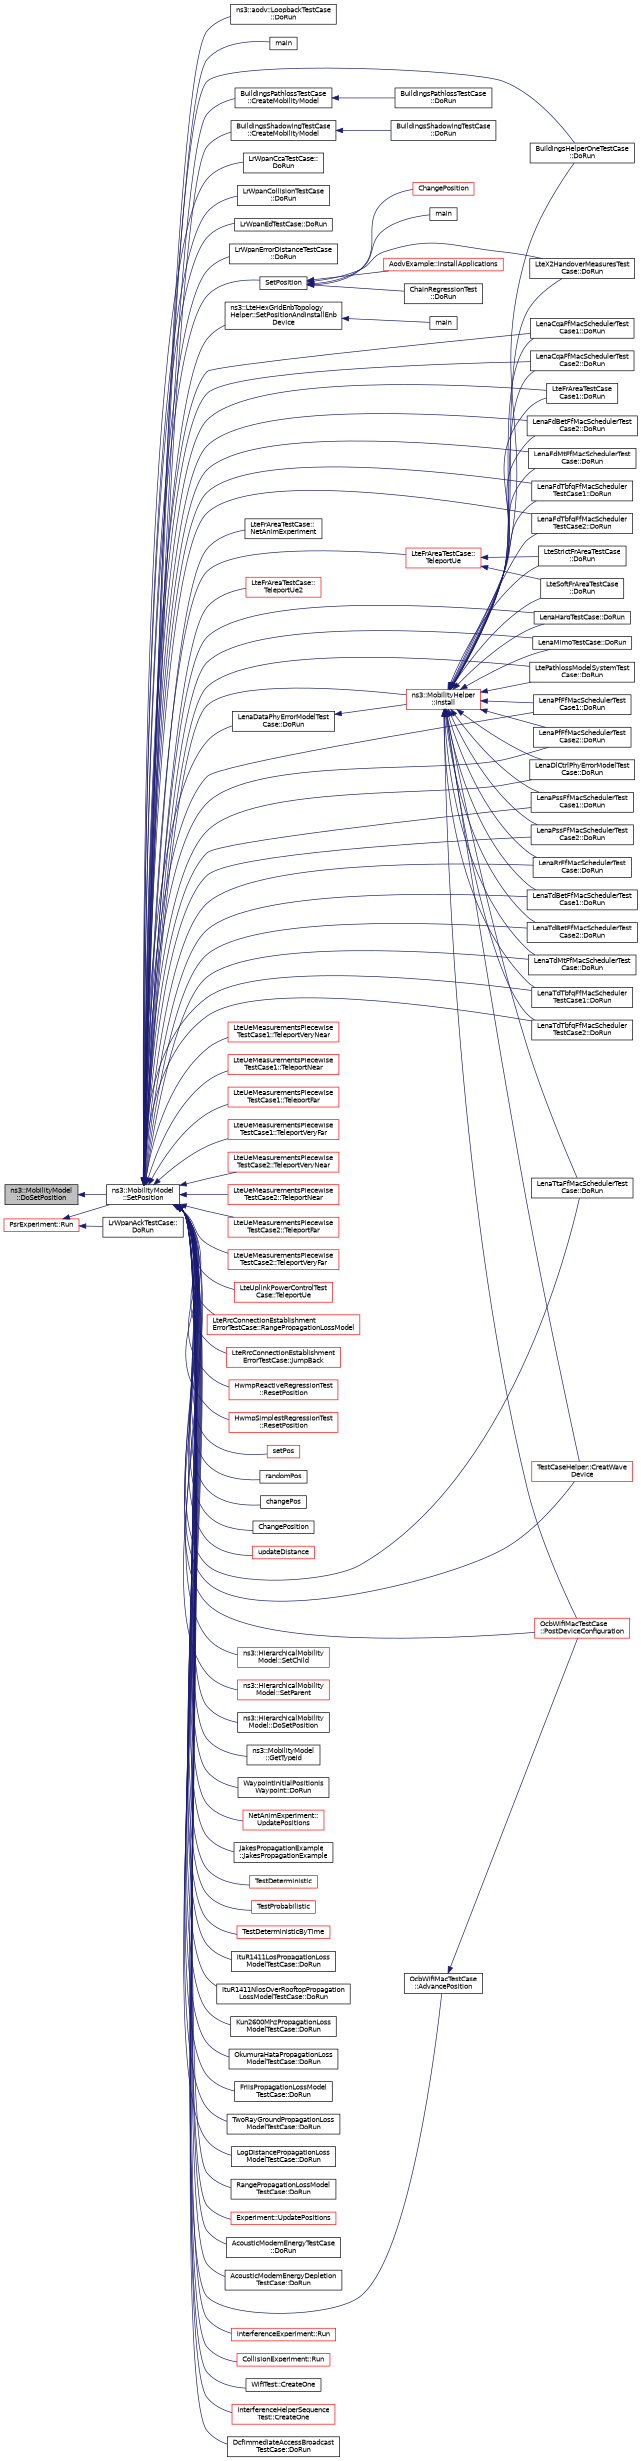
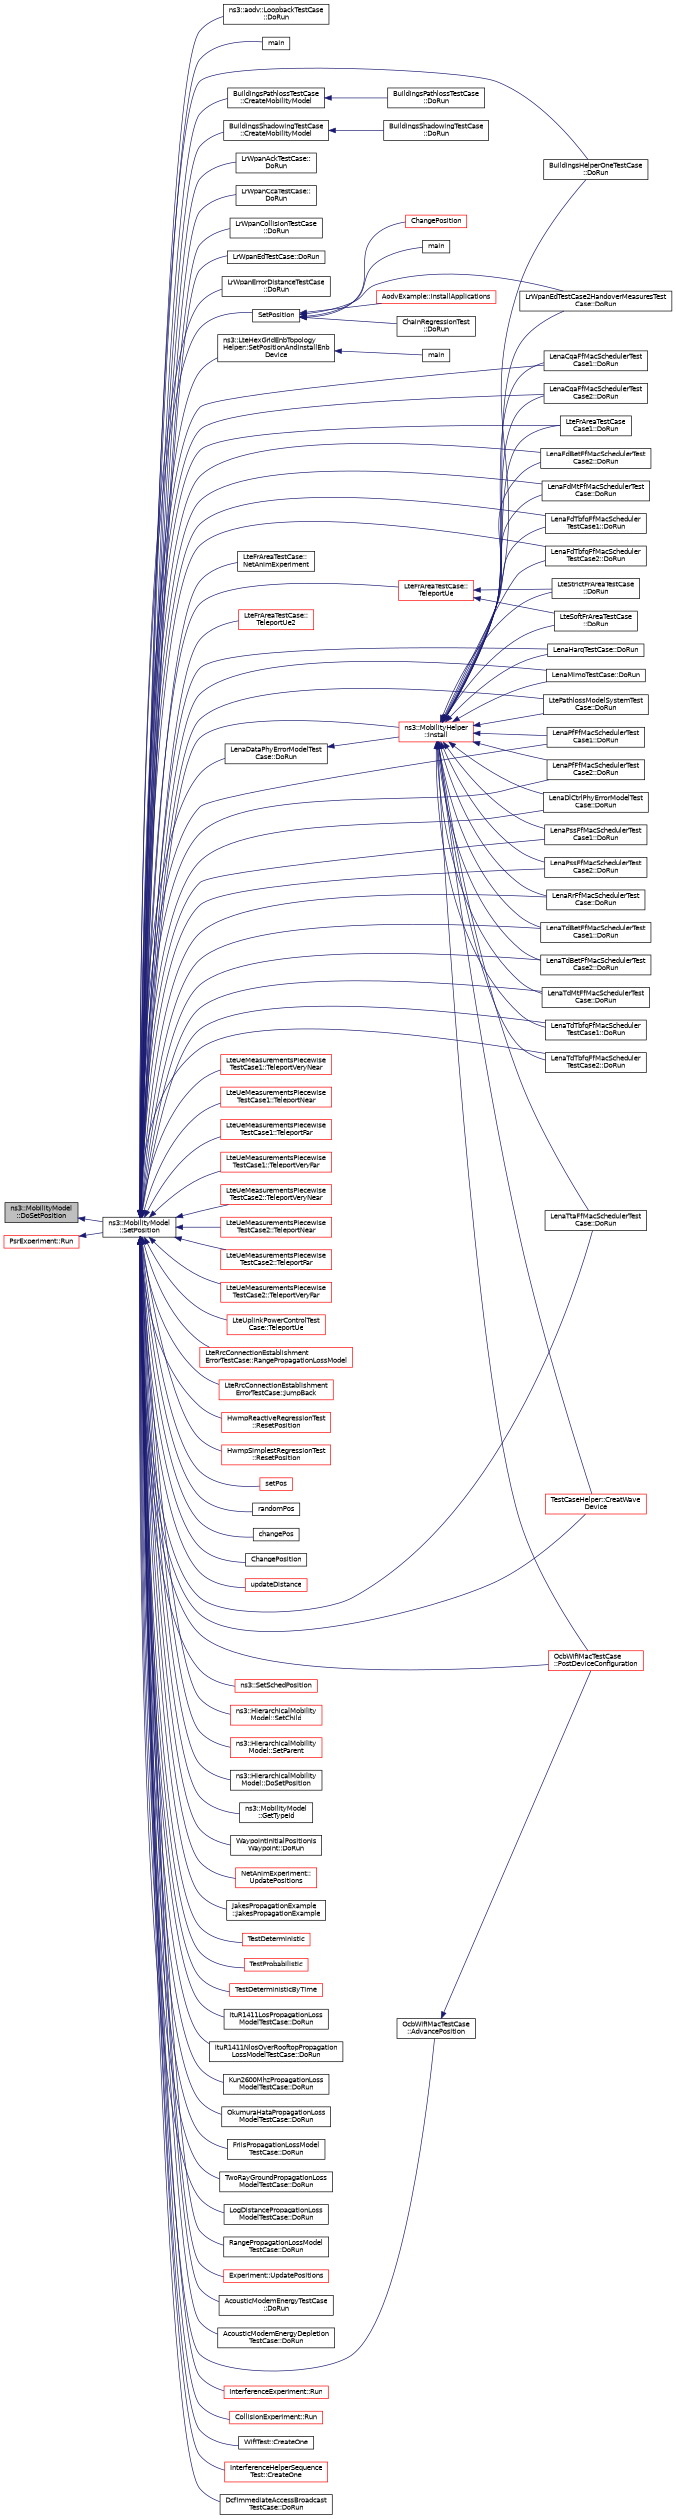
(582, 269) -> (596, 301)
(94, 1226) -> (158, 673)
none -> (276, 1686)
